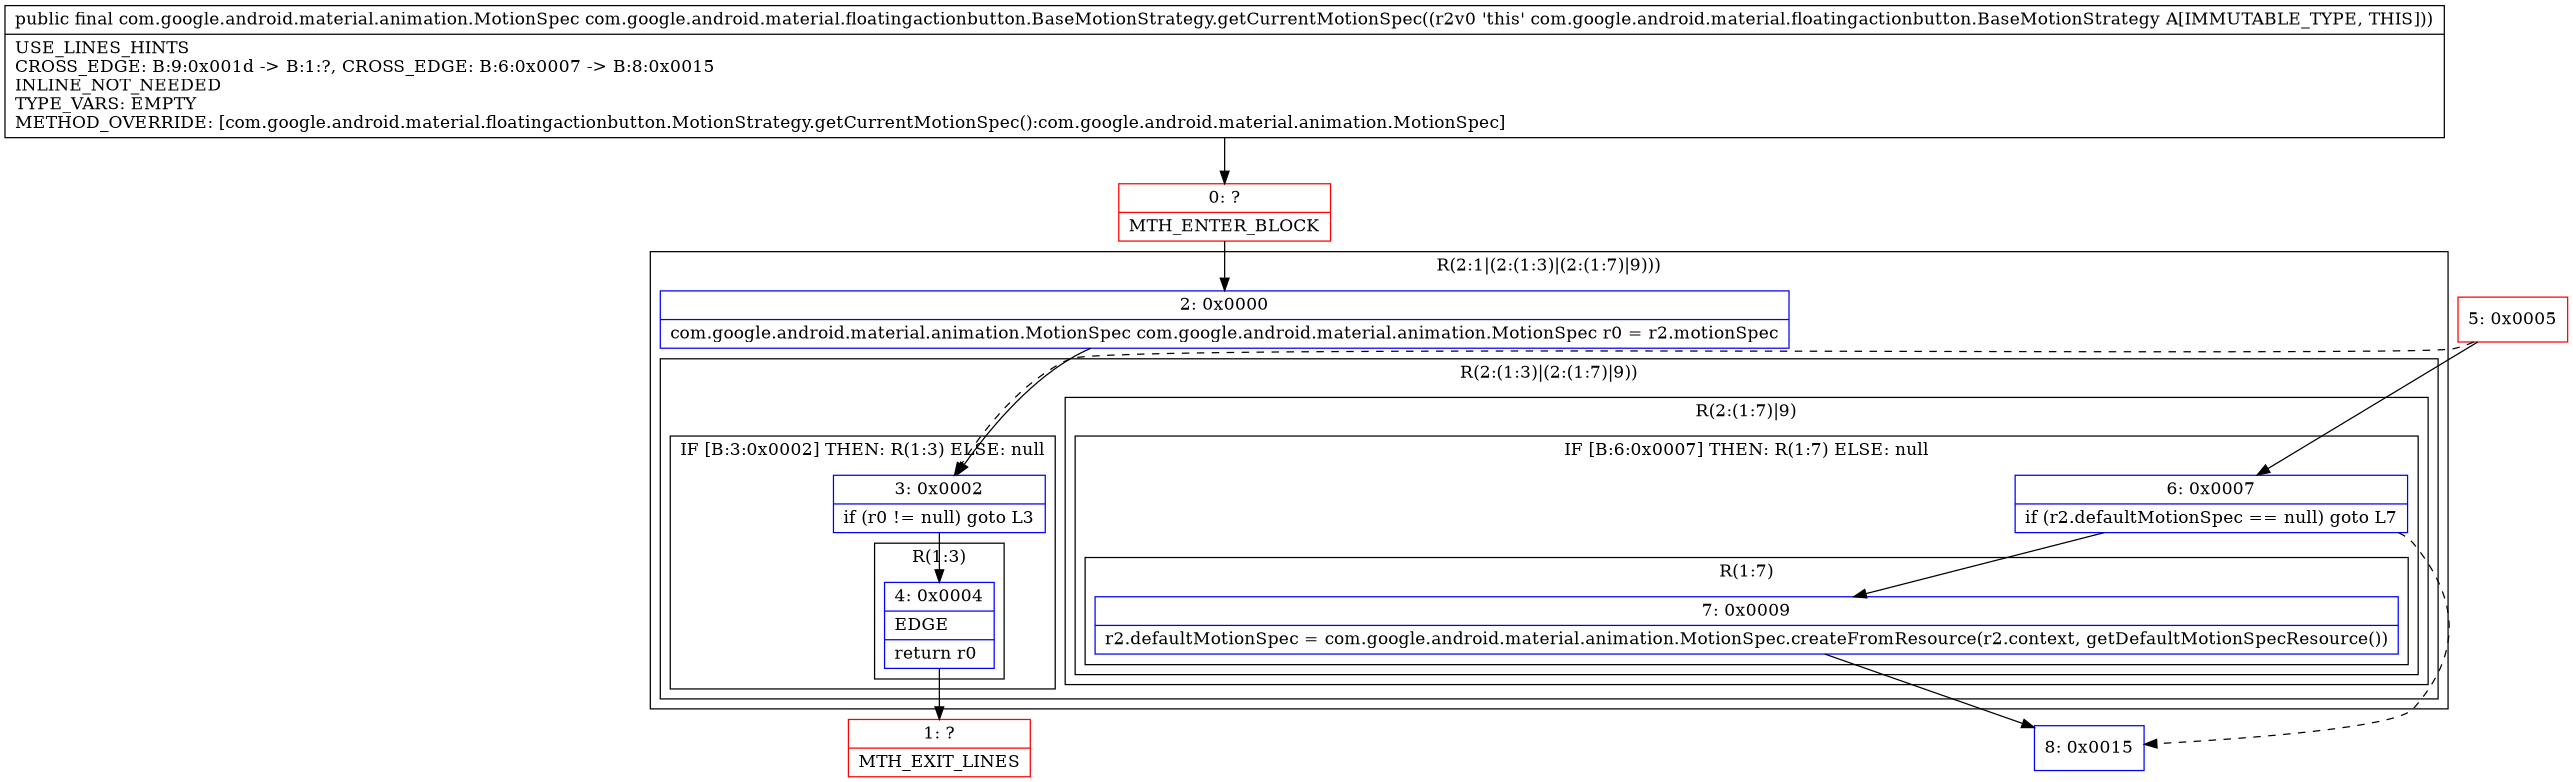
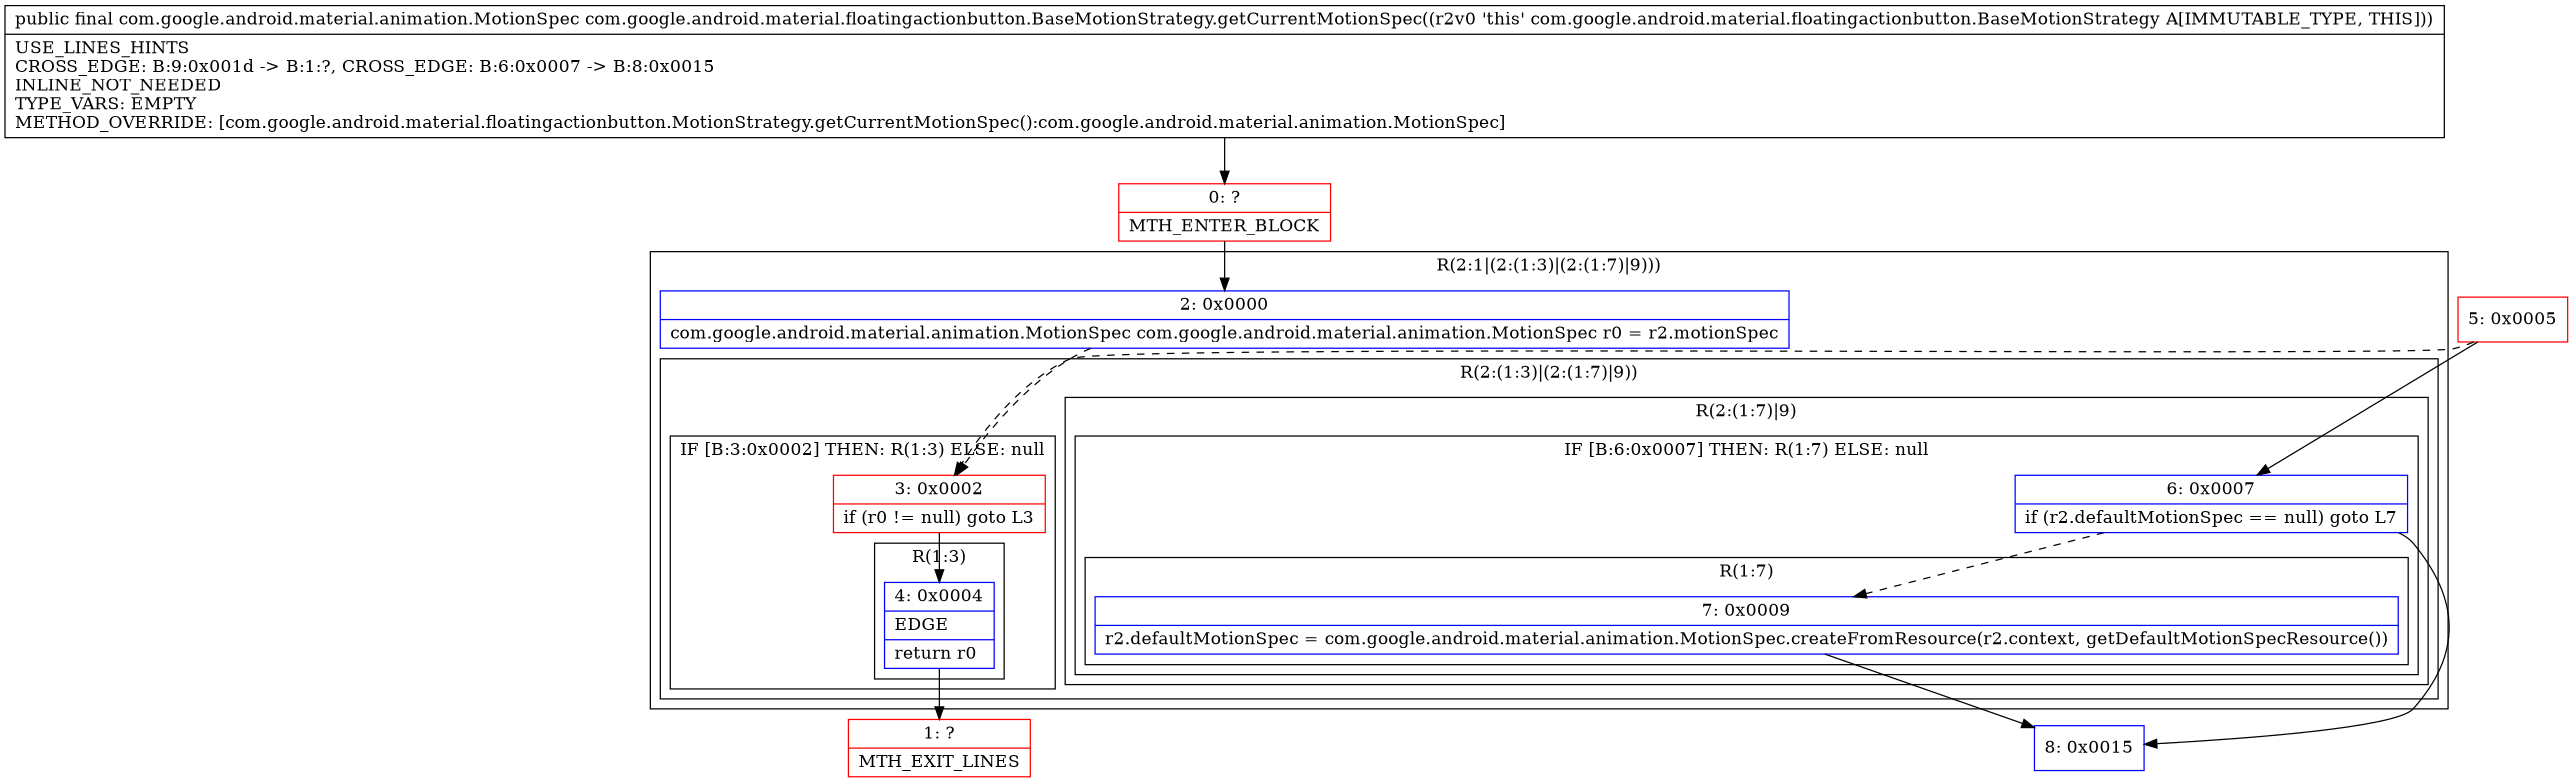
(1020, 398) -> (1020, 398)
(939, 504) -> (939, 504)
(1973, 566) -> (1973, 566)
(2387, 719) -> (2387, 719)
